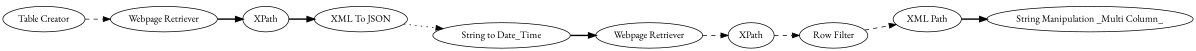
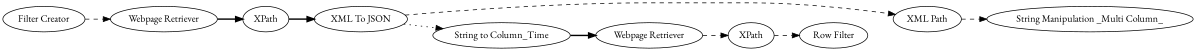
(44, 19) -> (44, 19)
(971, 19) -> (971, 19)
(877, 28) -> (647, 3)
(502, 35) -> (502, 35)
